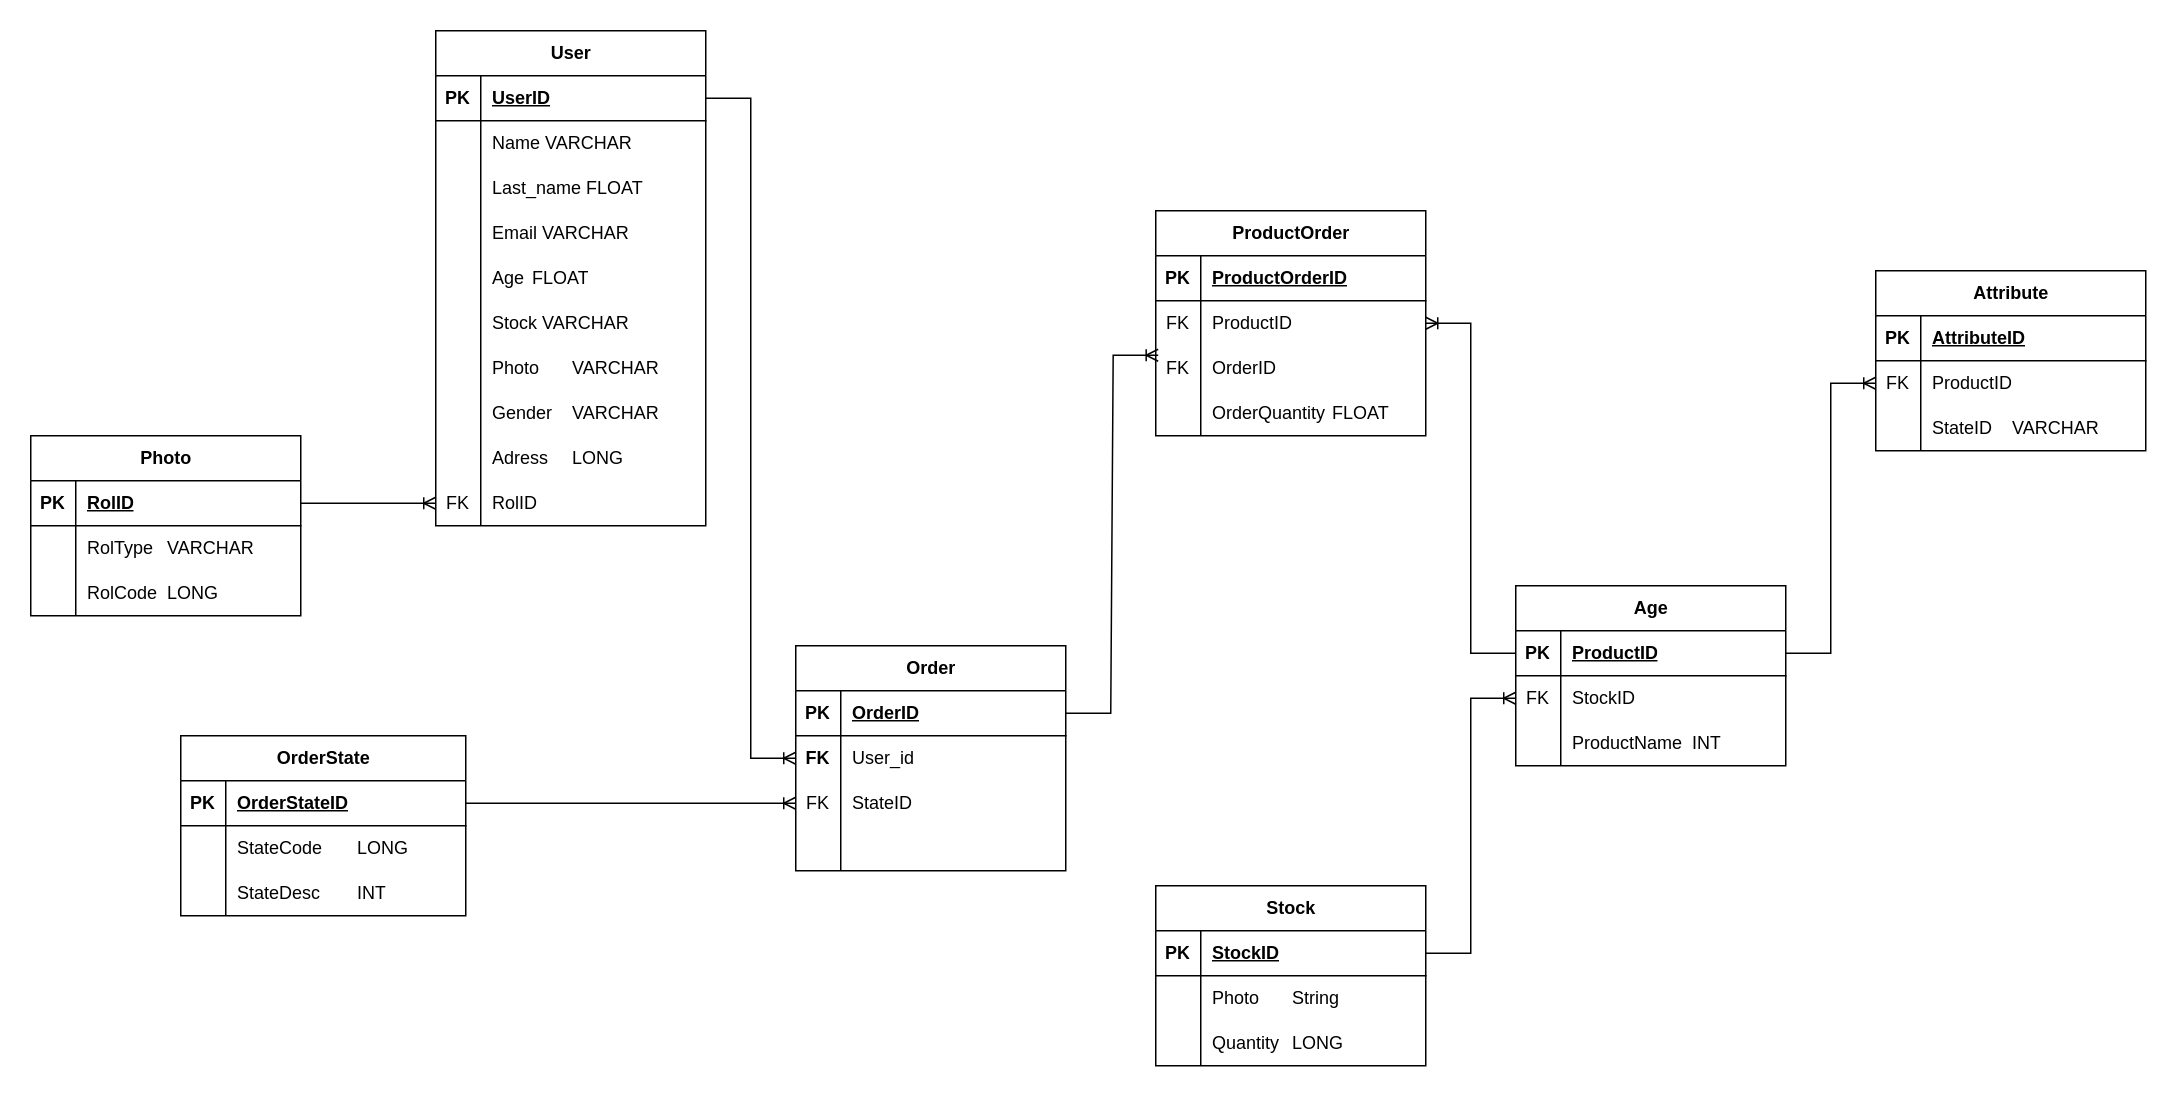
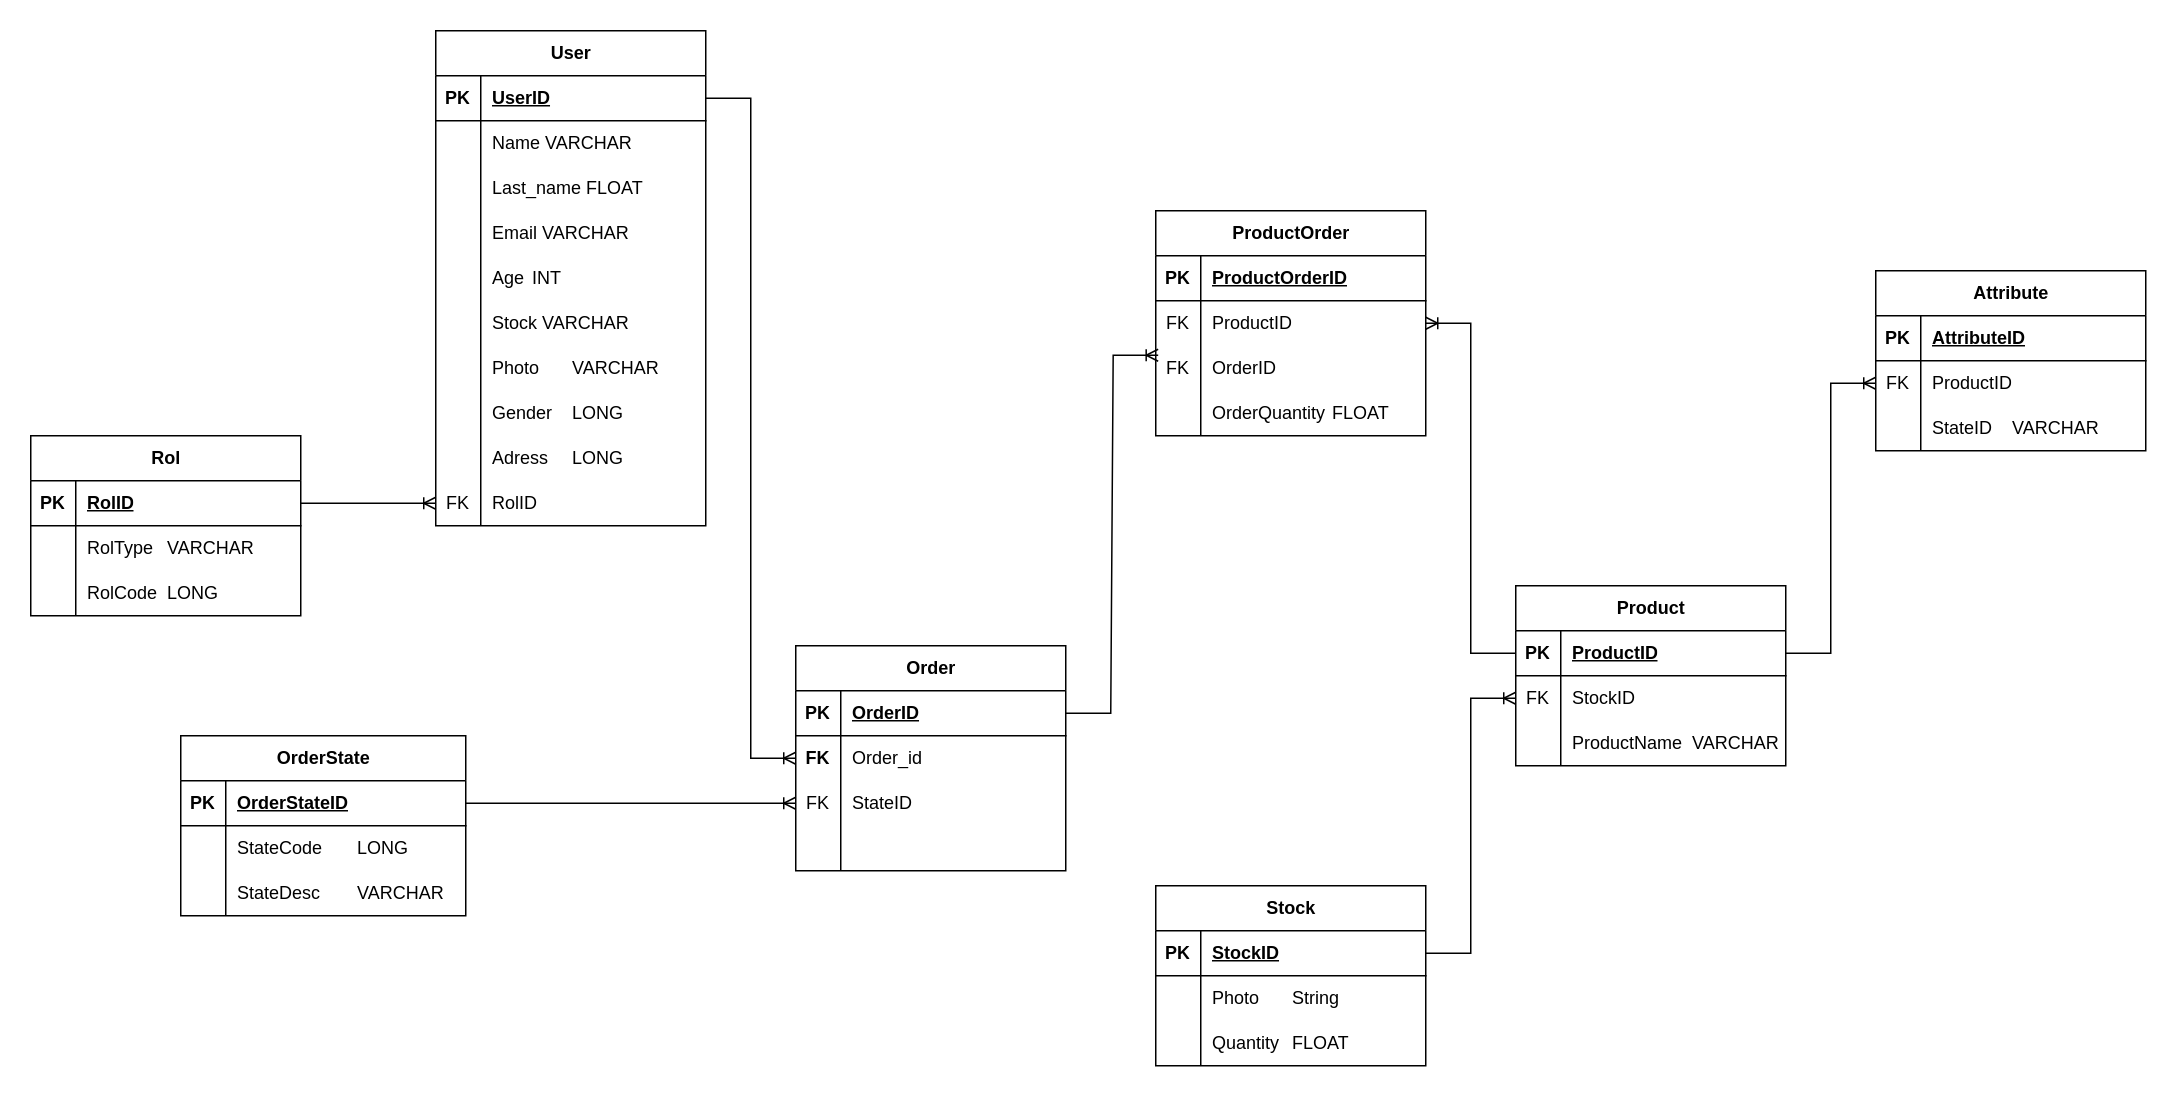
(538, 278) -> (528, 278)
(563, 413) -> (548, 413)
(167, 458) -> (167, 458)
(1652, 608) -> (1652, 608)
(1648, 743) -> (1669, 743)
(886, 758) -> (891, 758)
(303, 893) -> (323, 893)
(1276, 1043) -> (1281, 1043)
